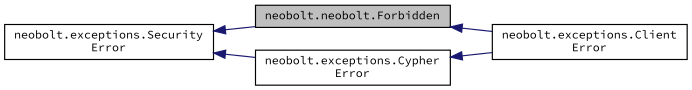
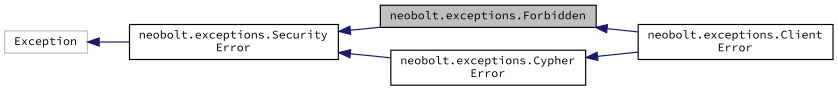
(353, 16) -> (488, 16)
none -> (46, 42)
